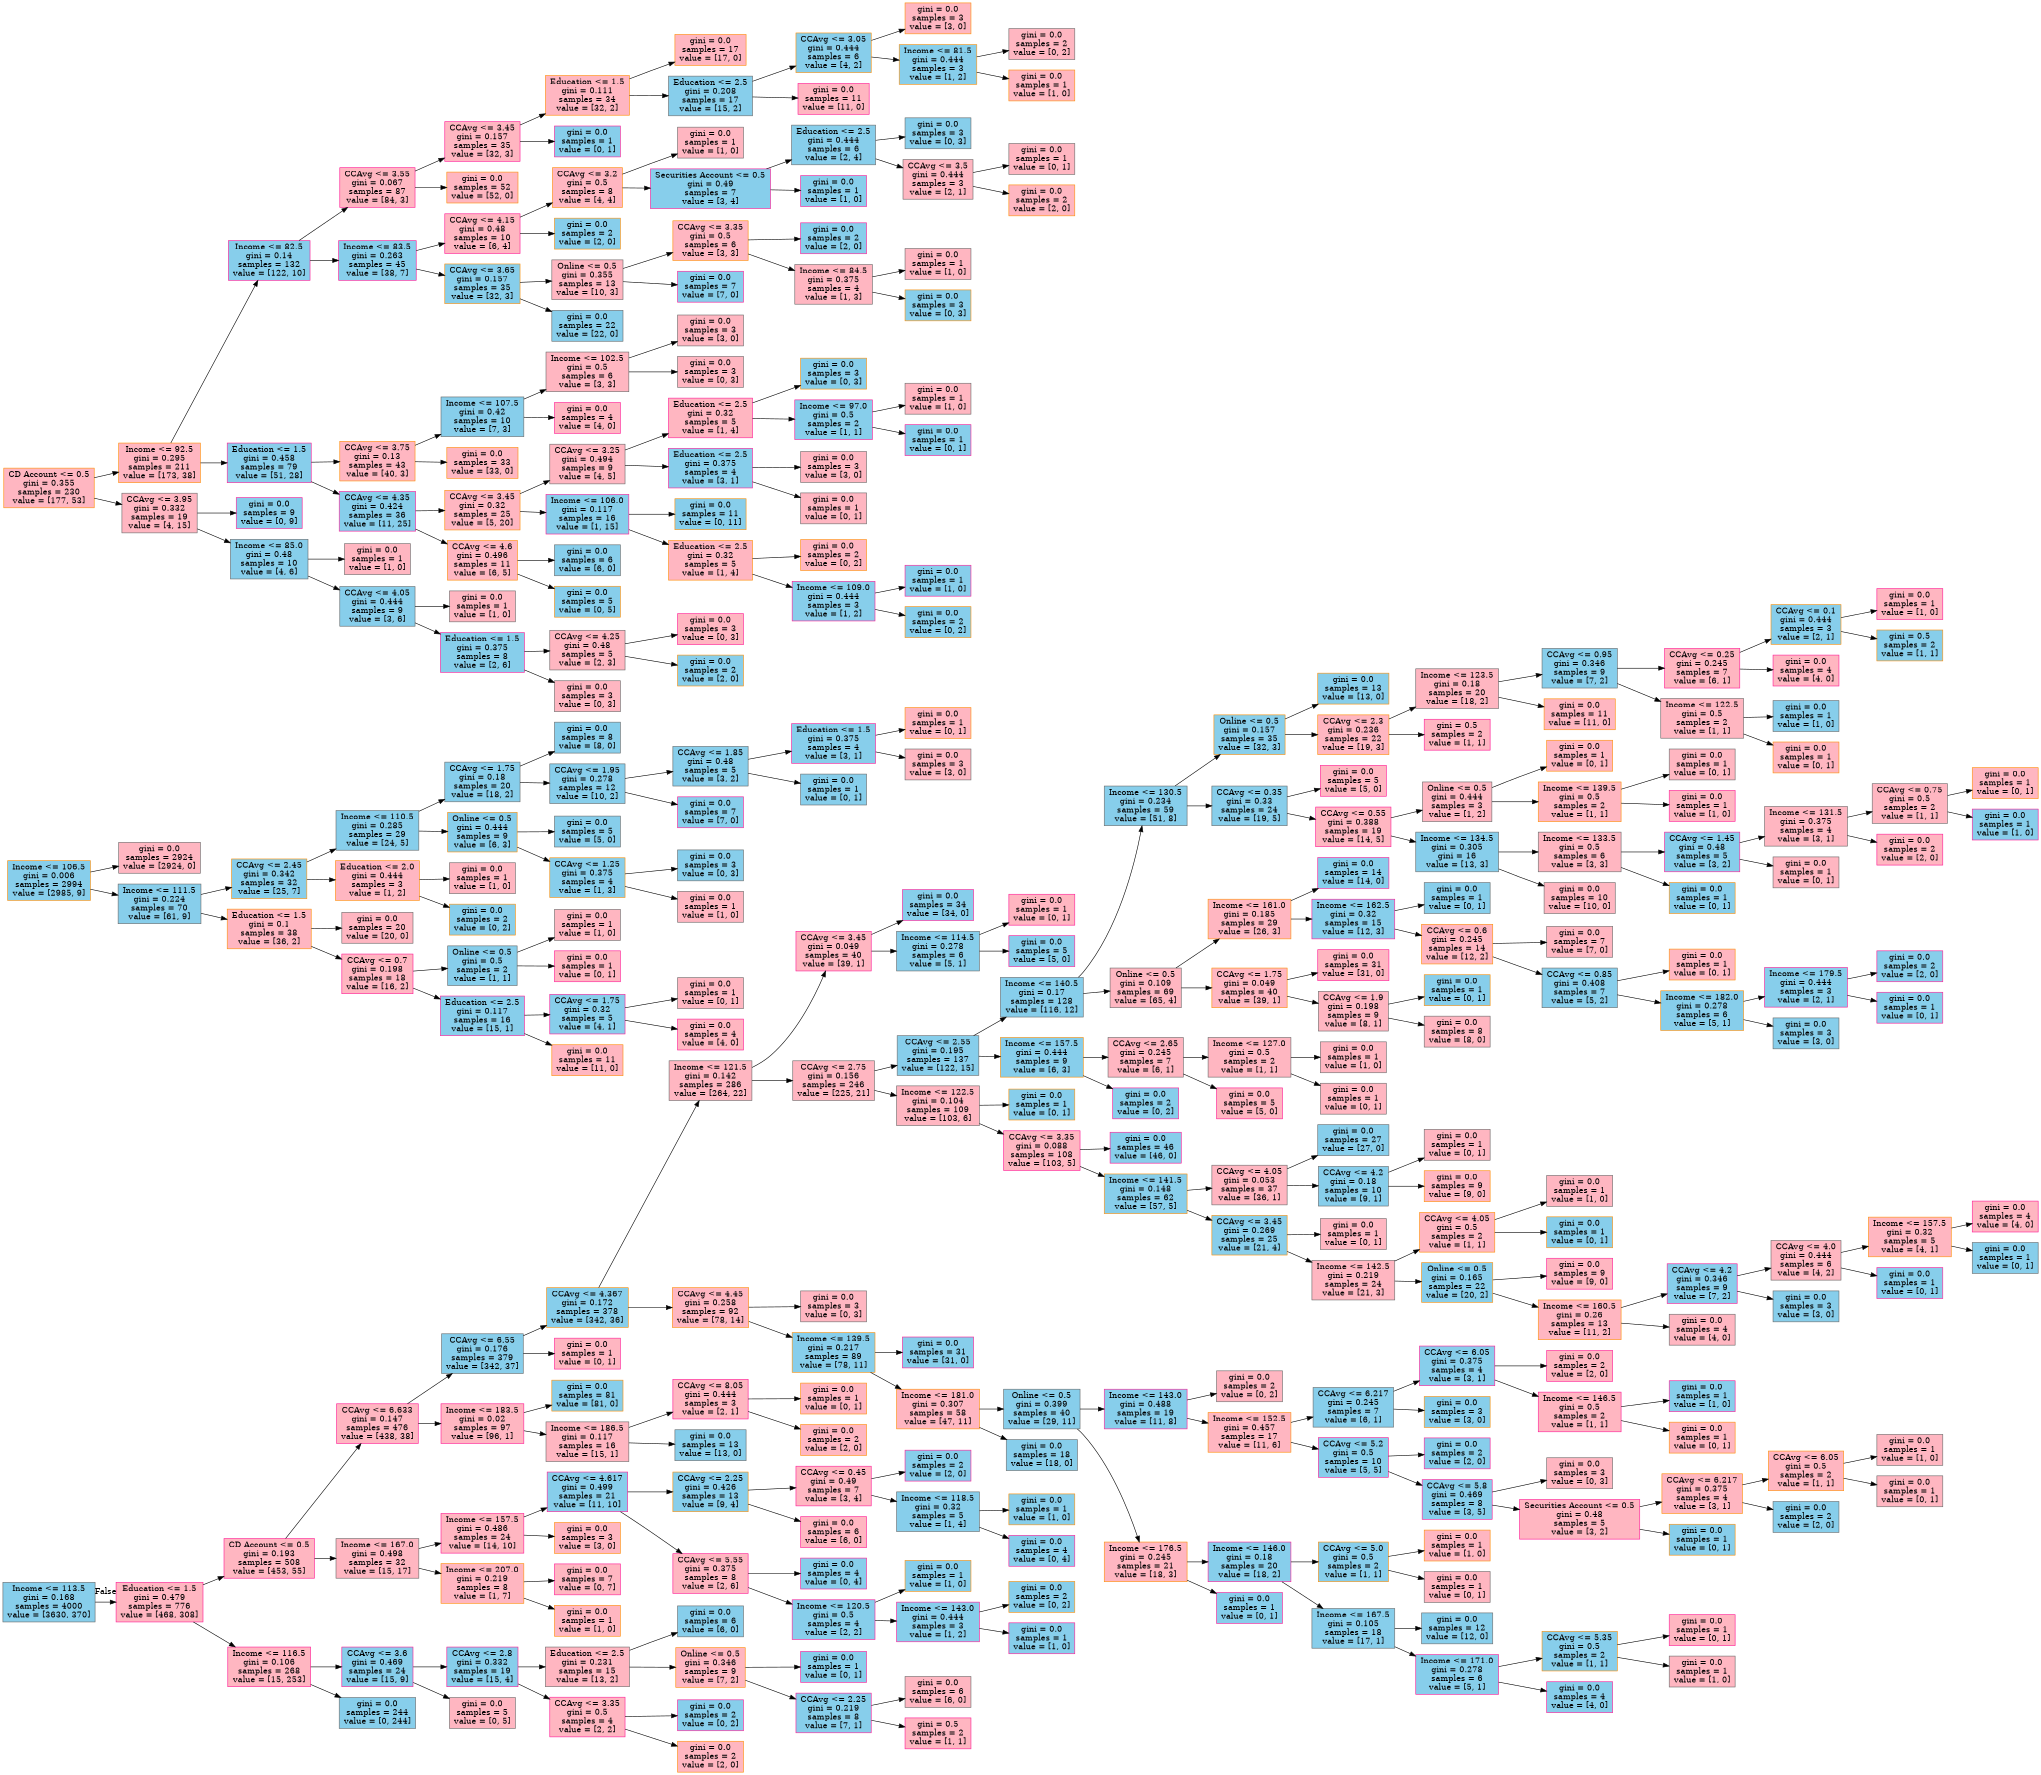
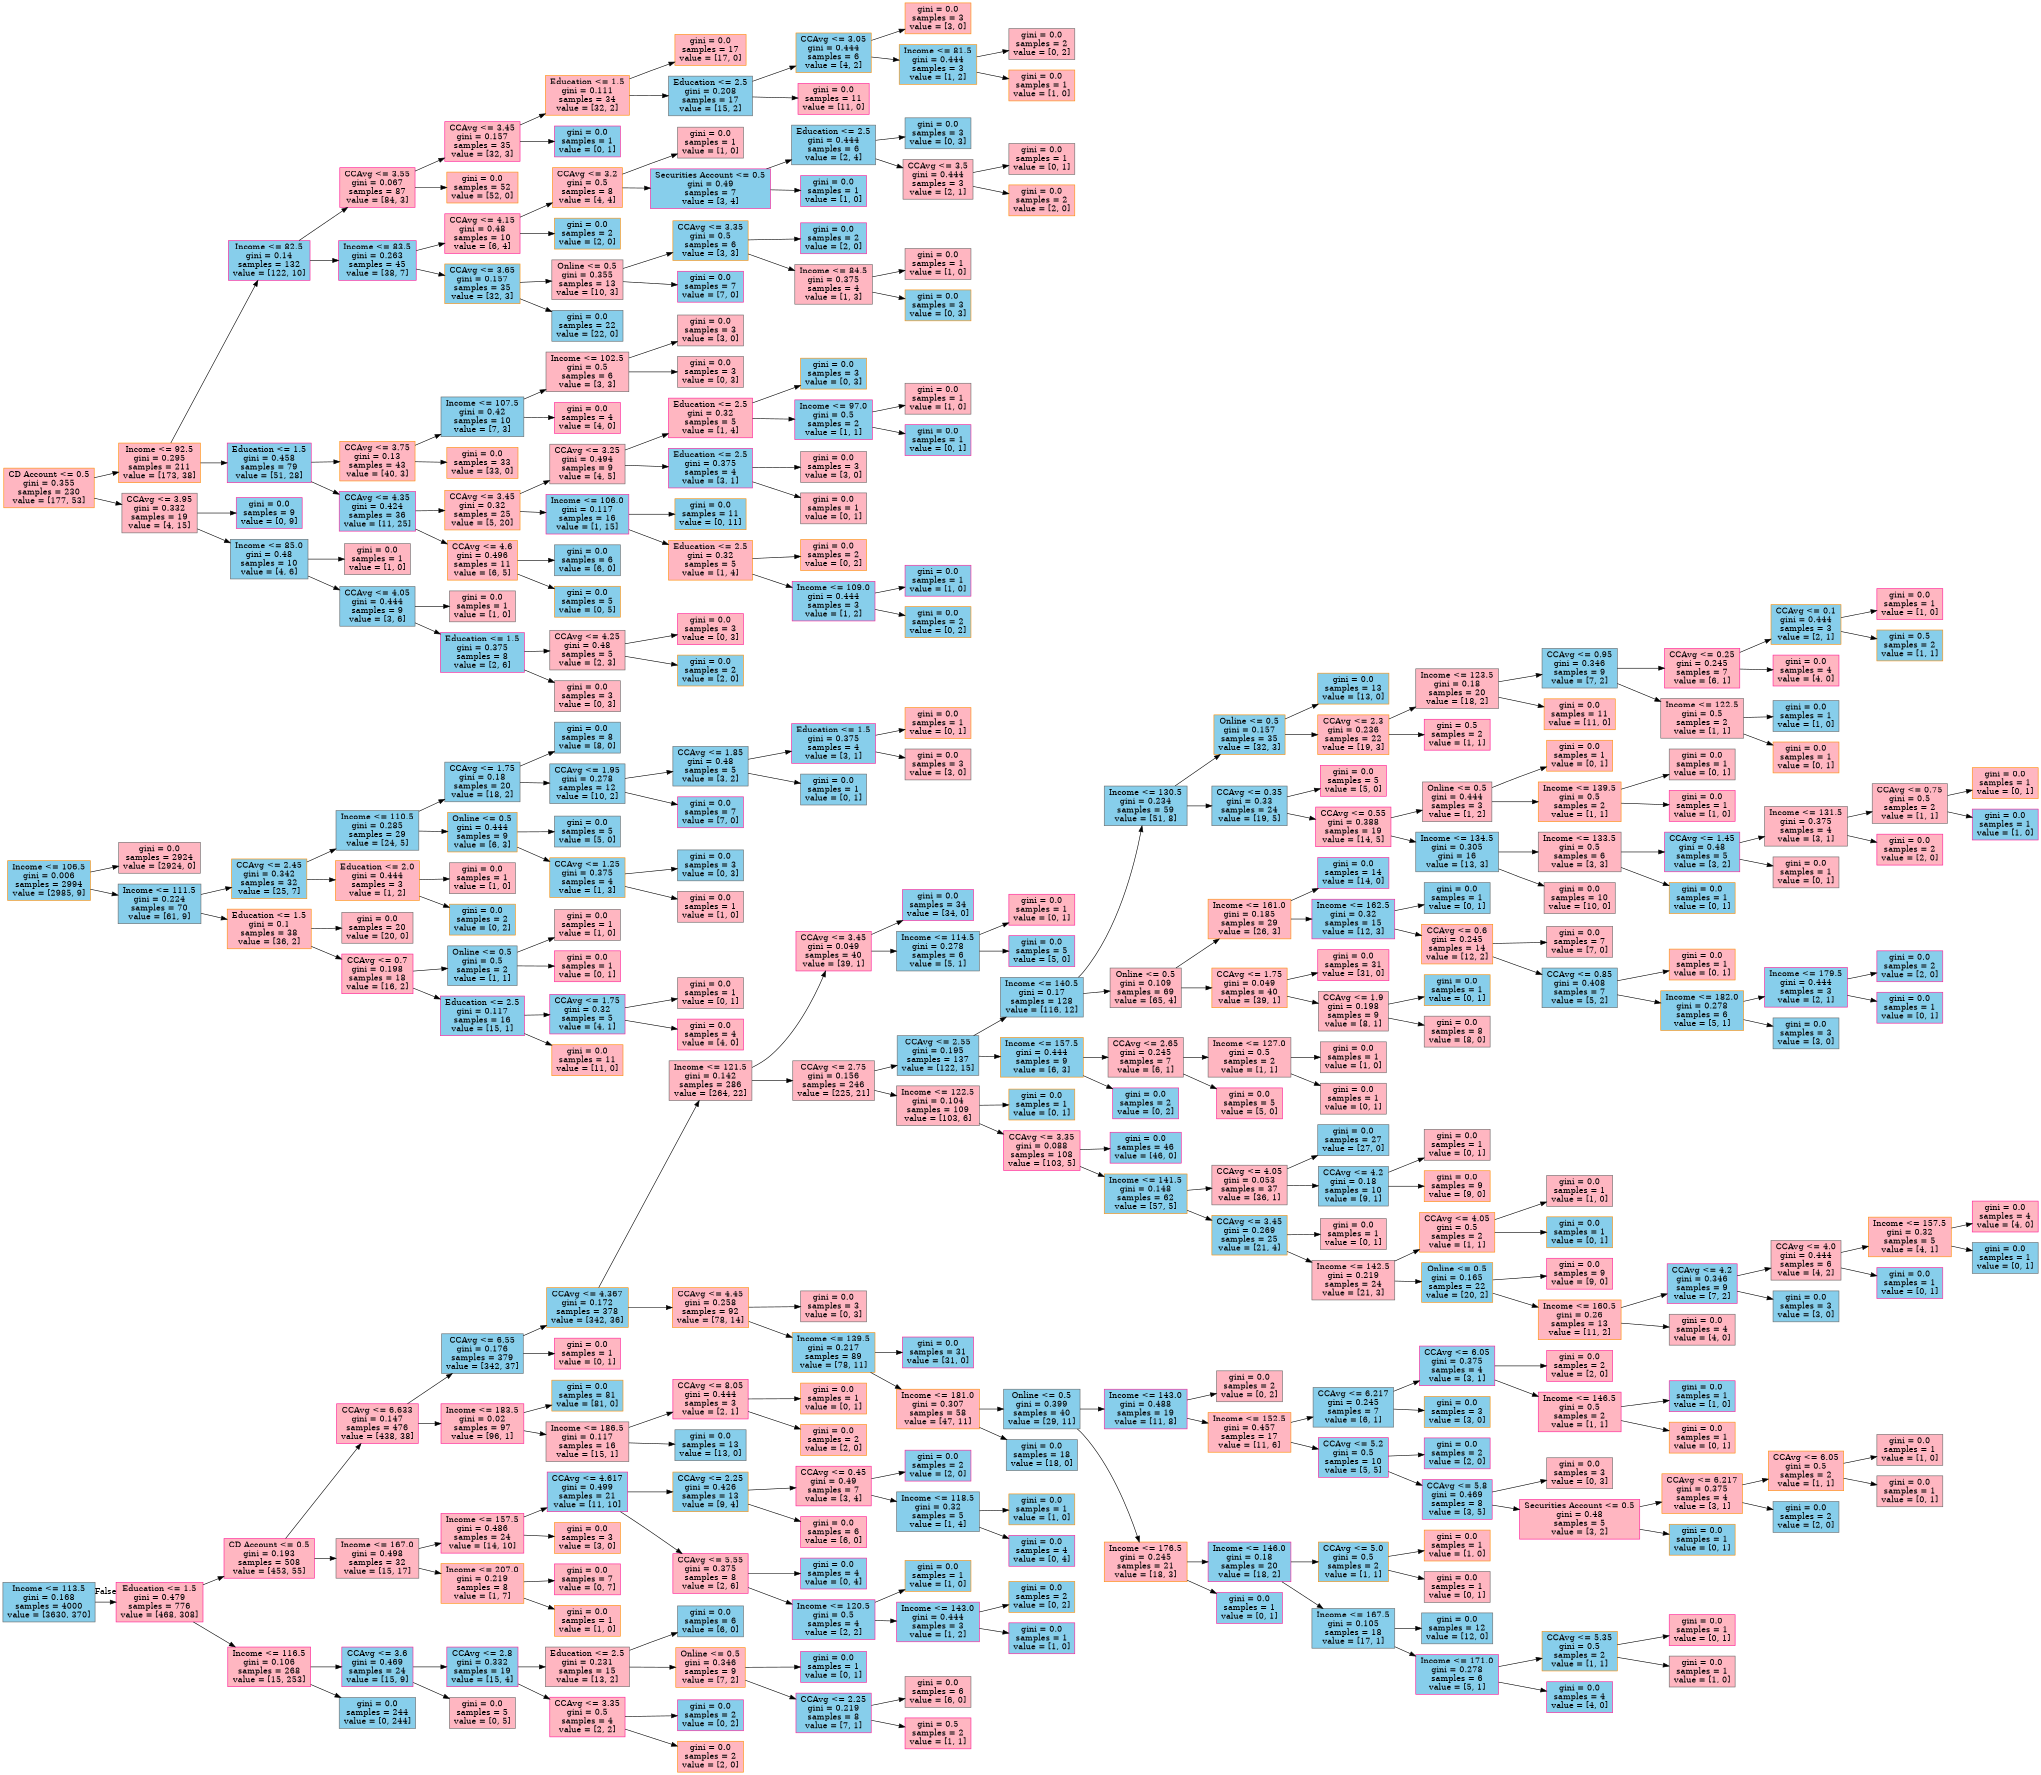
(710, 241) -> (710, 241)
